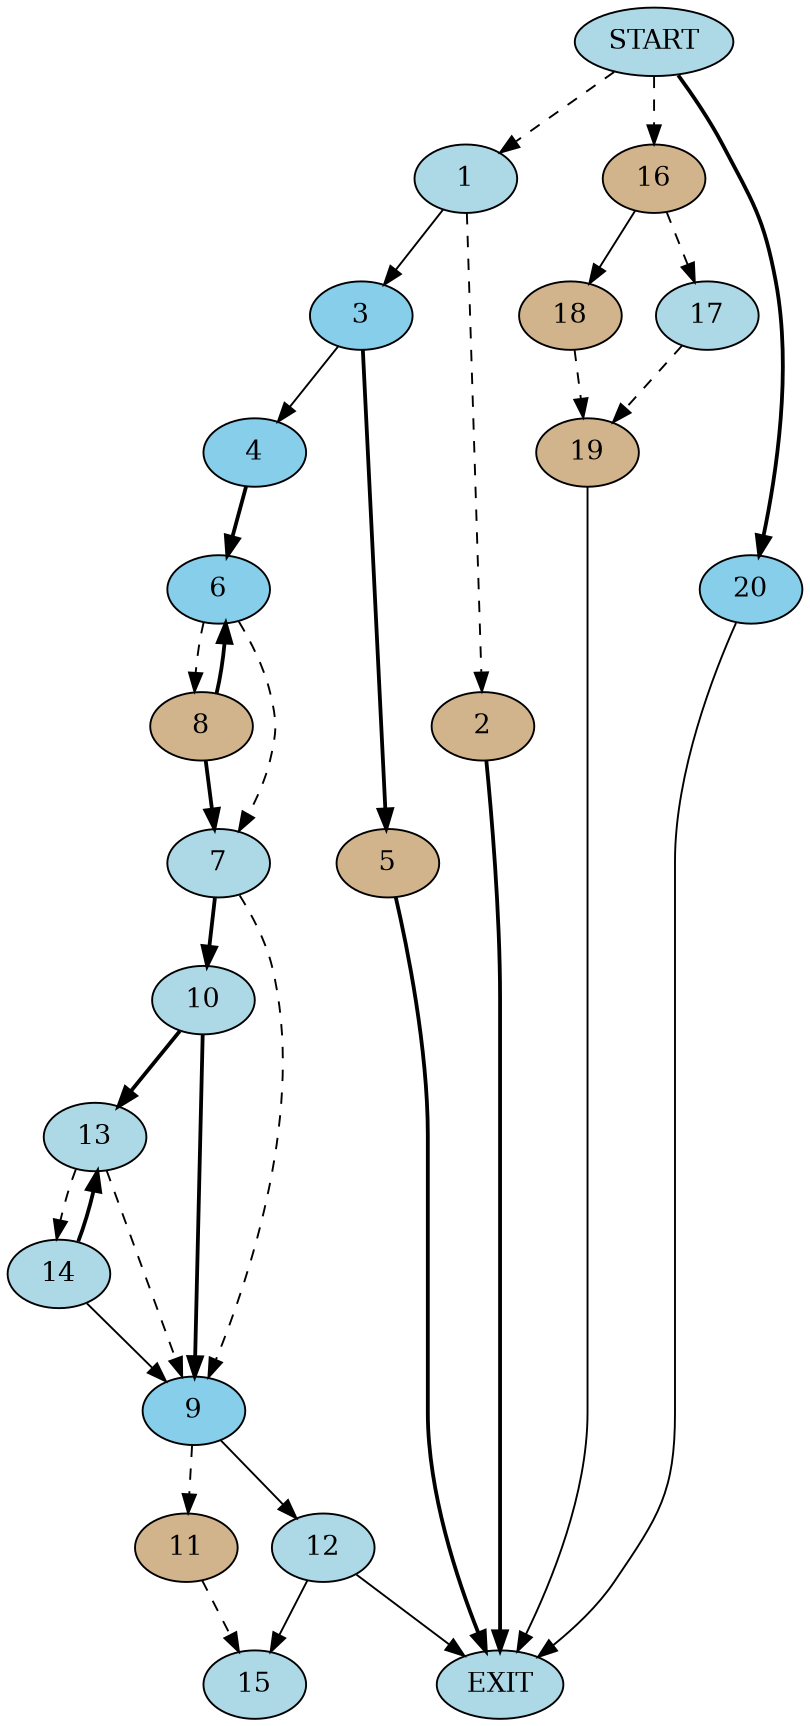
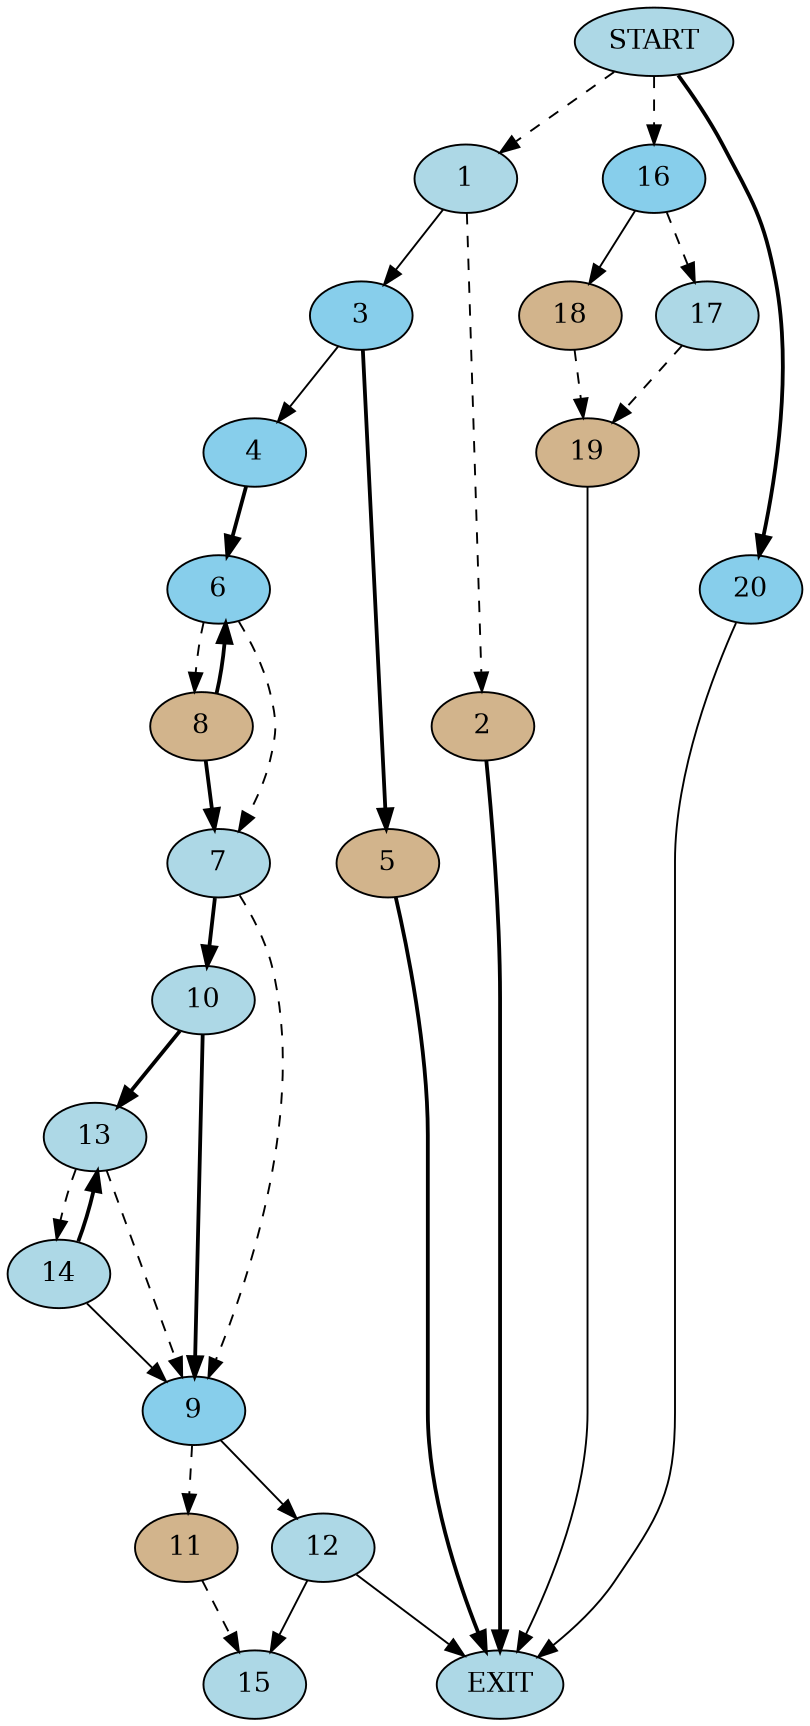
(654, 179) -> (654, 179)
